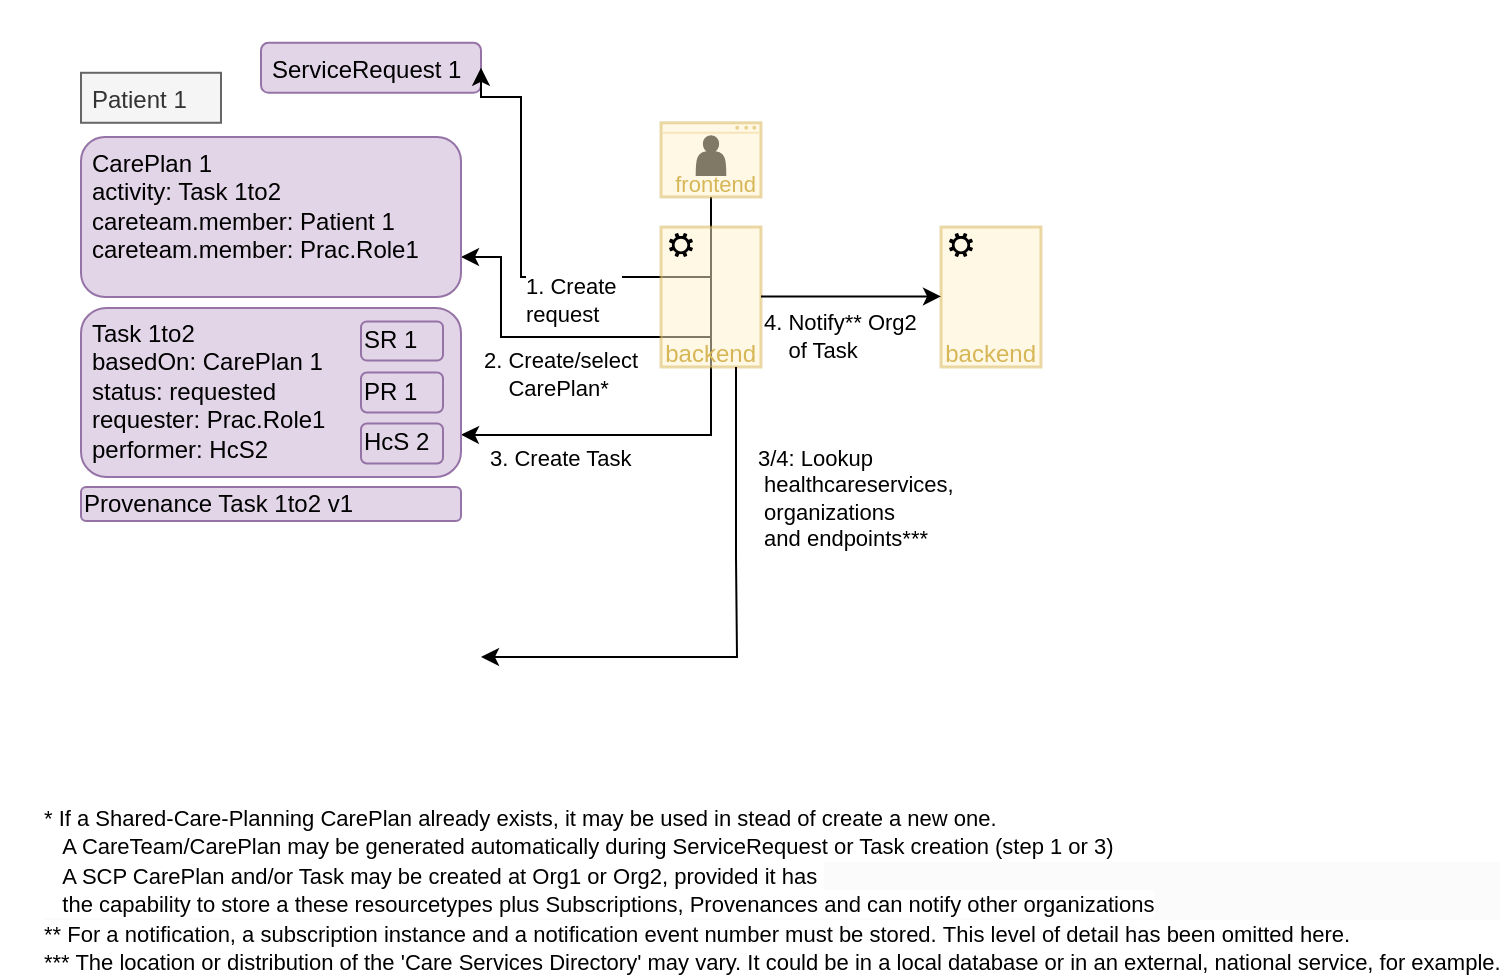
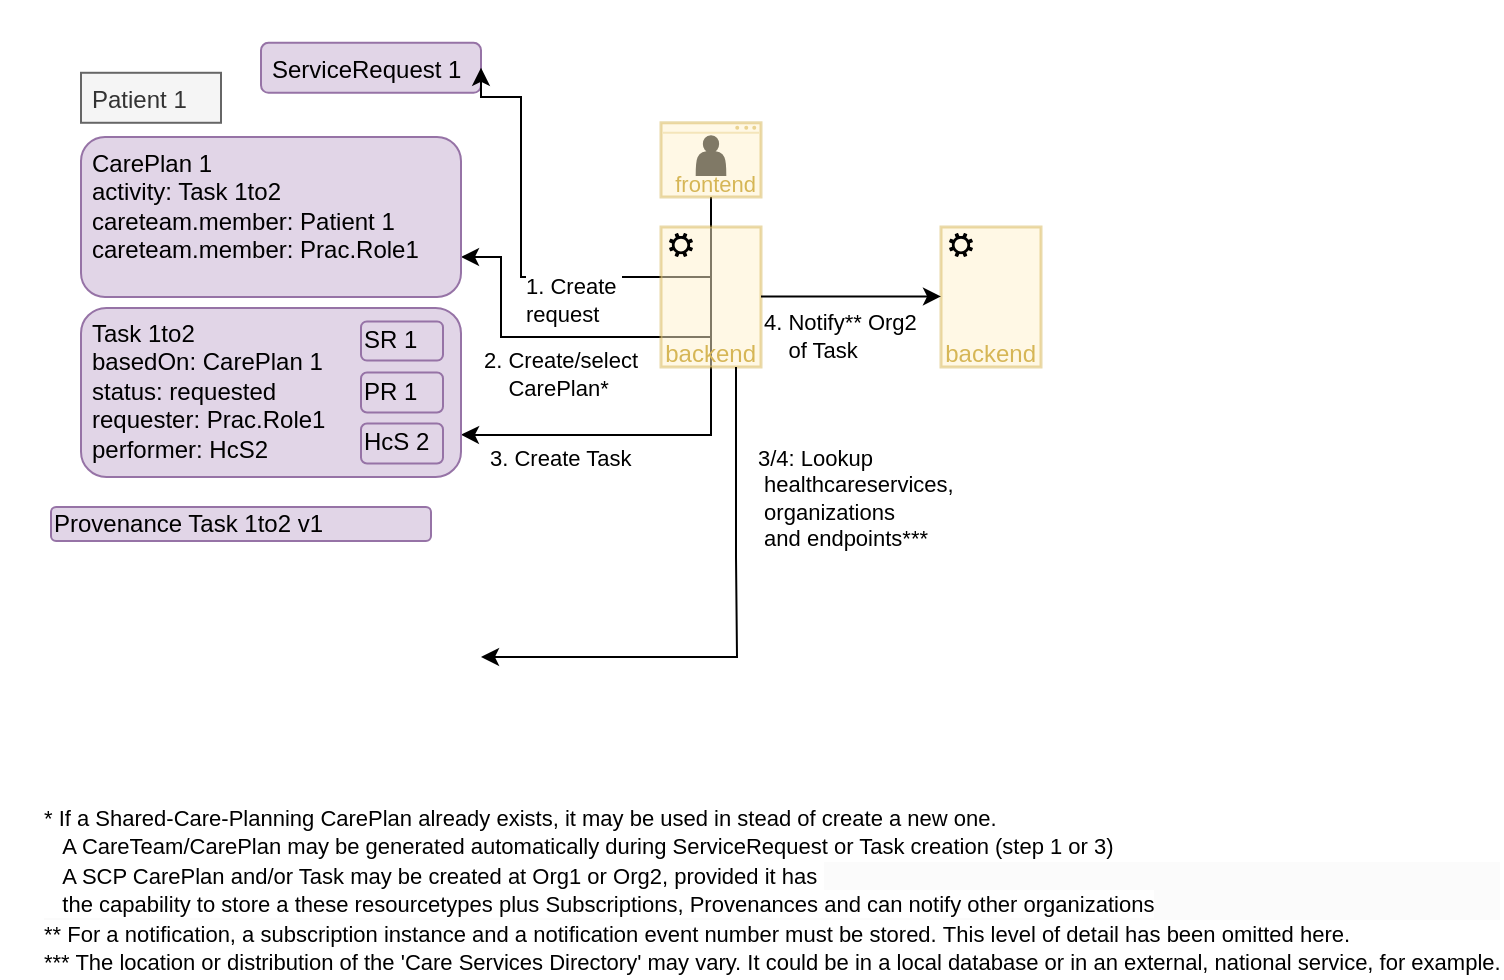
(271, 504) -> (241, 524)
